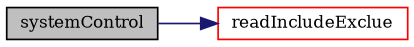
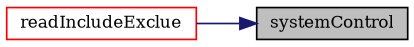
(180, 23) -> (218, 23)
